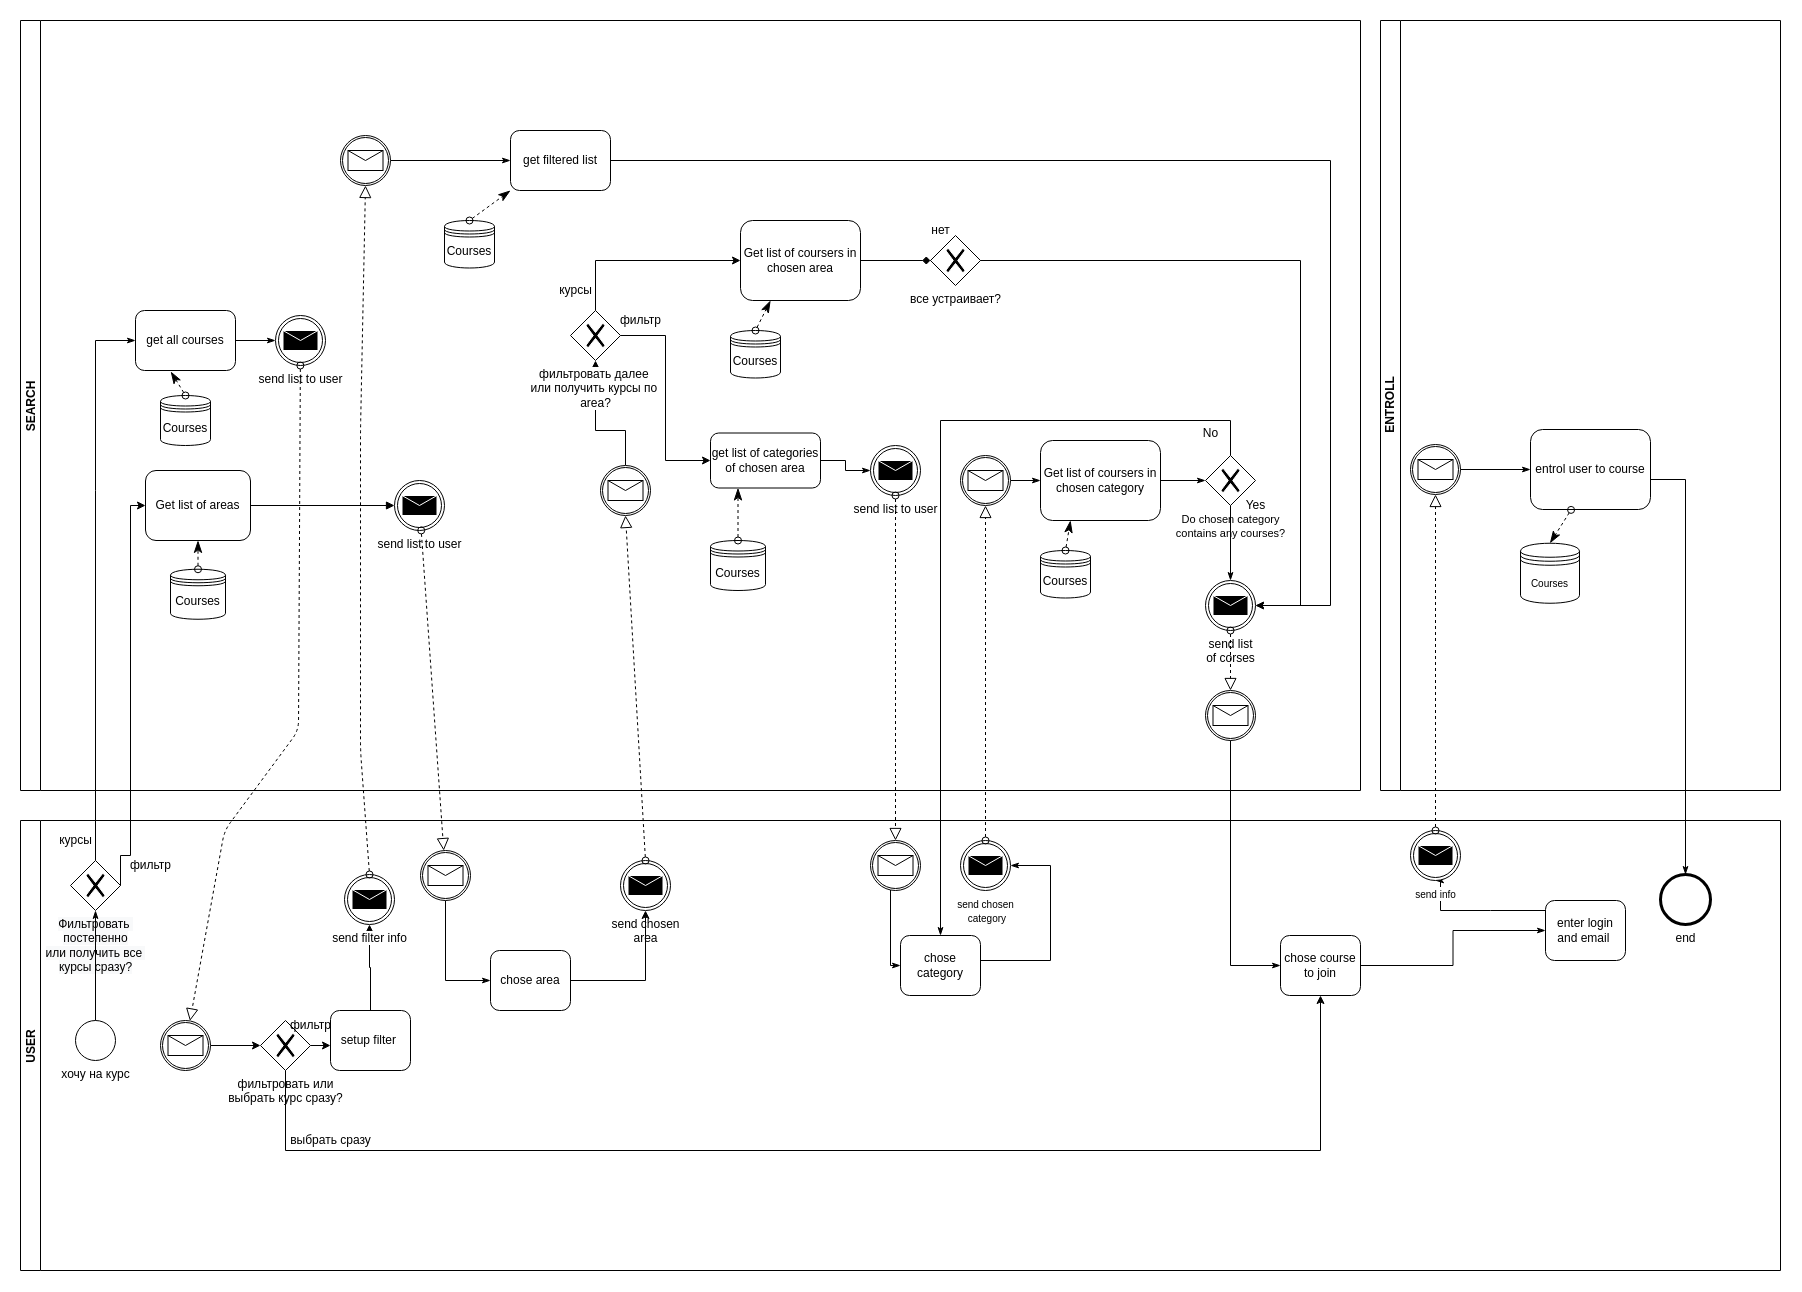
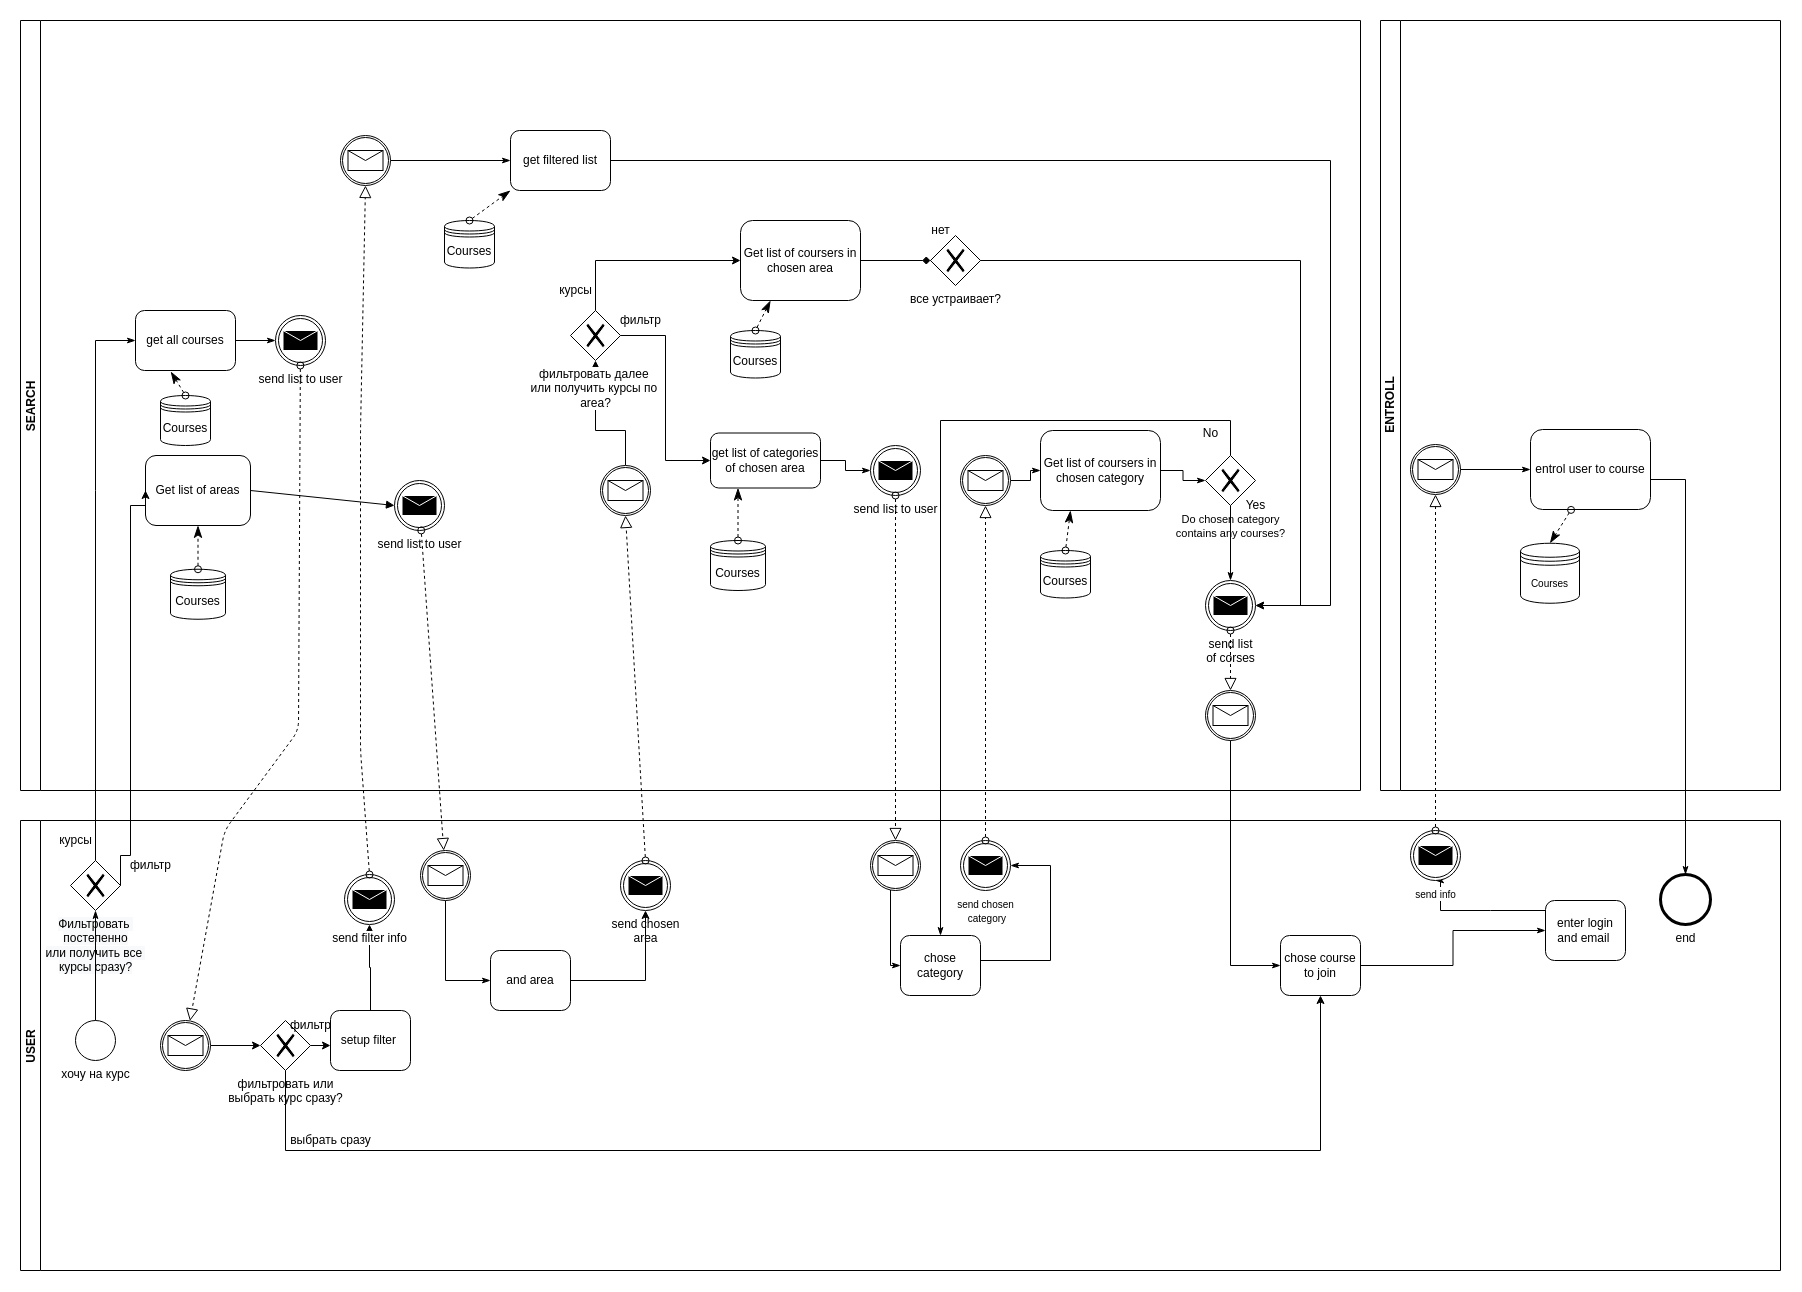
(1101, 481) -> (1101, 471)
(198, 506) -> (198, 491)
(531, 981) -> (531, 981)
